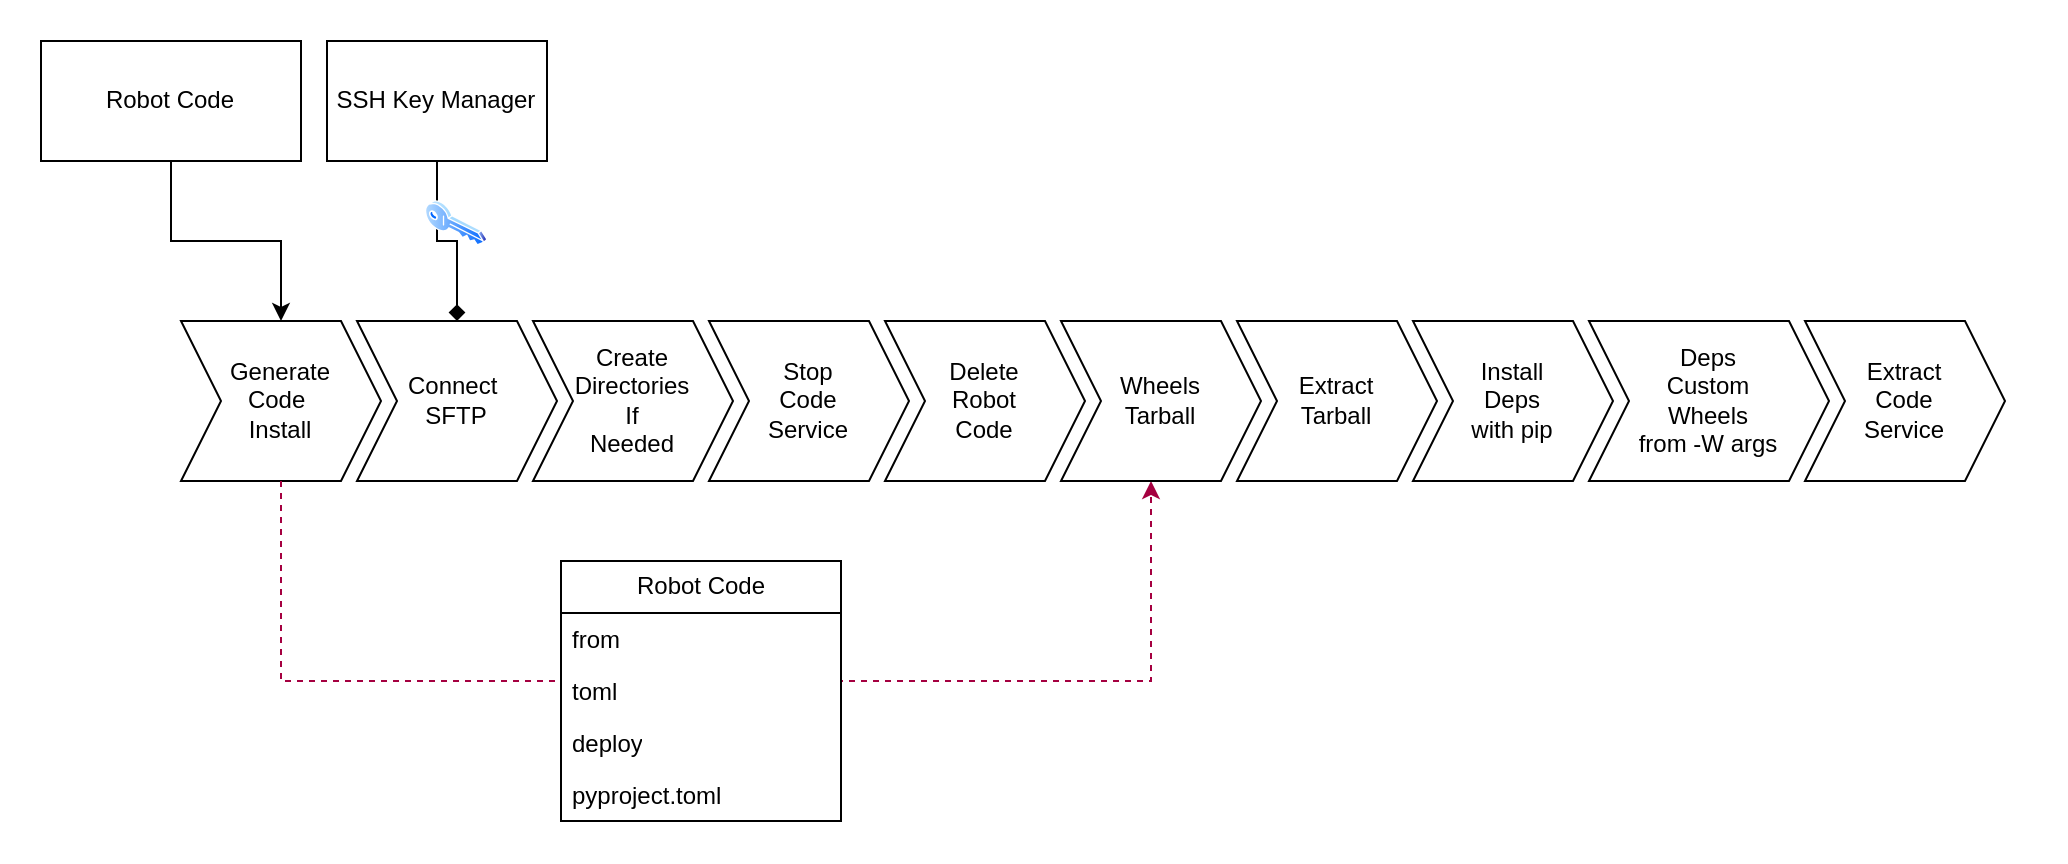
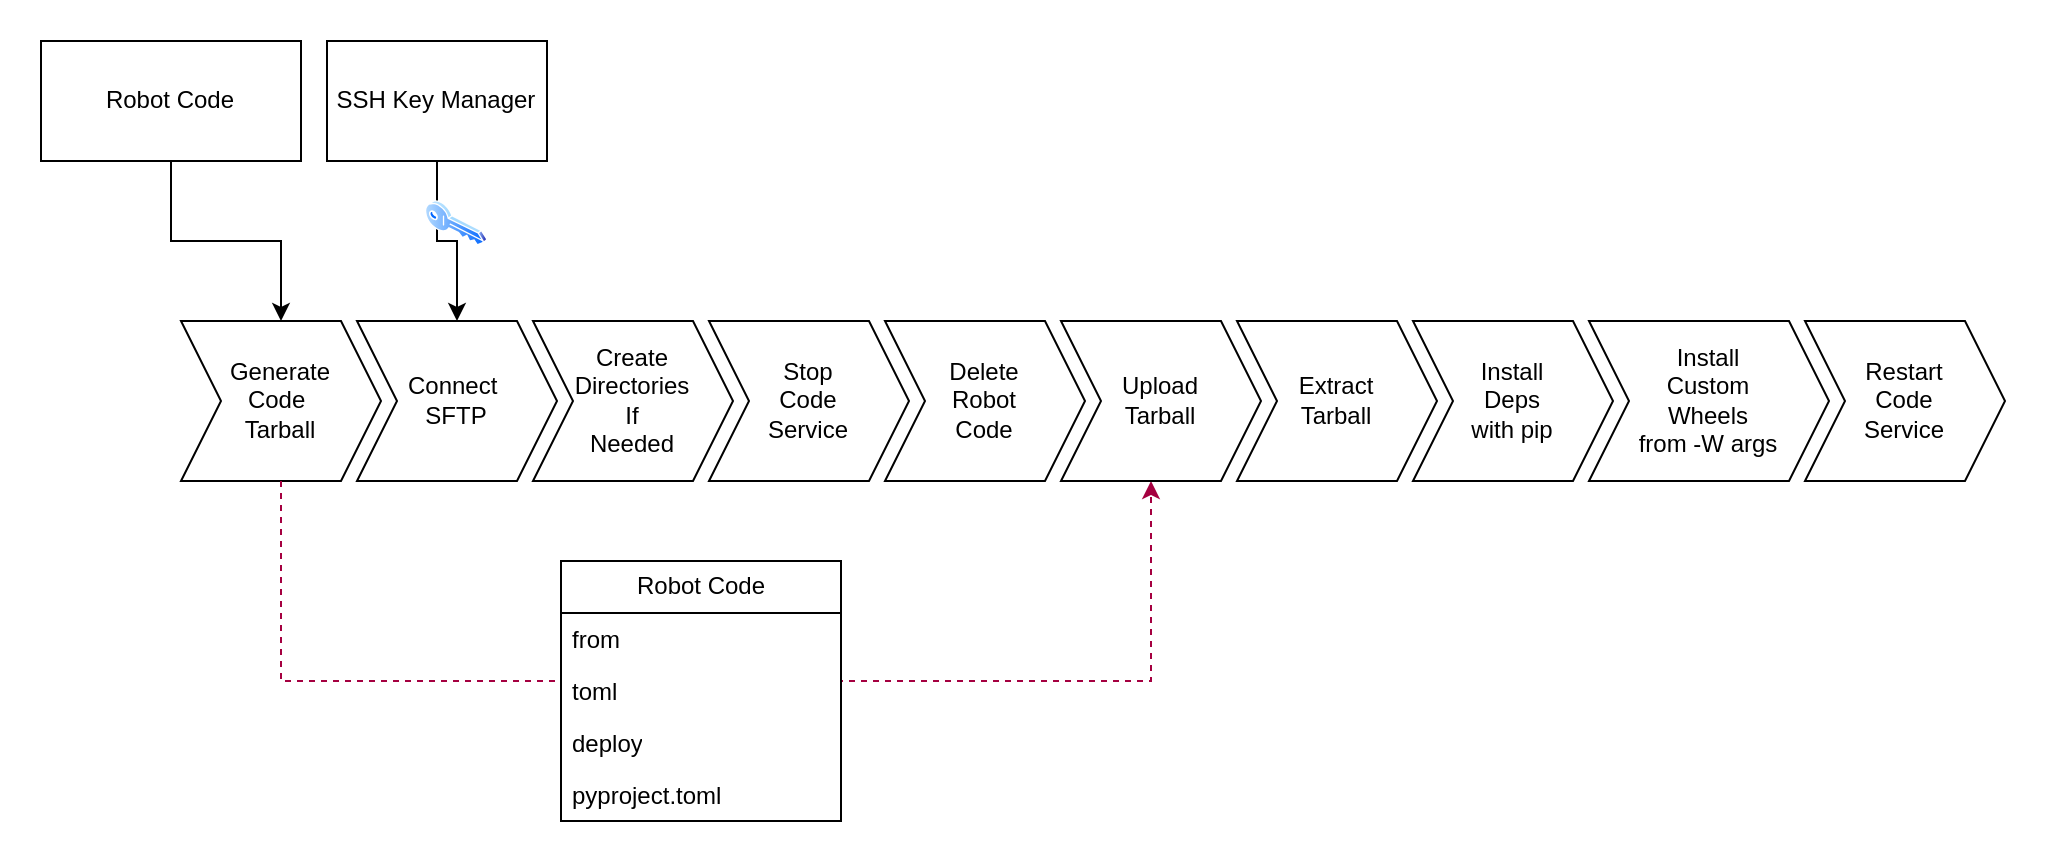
(457, 305) -> (457, 306)
(281, 401) -> (281, 401)
(1161, 401) -> (1161, 401)
(1709, 401) -> (1709, 401)
(1905, 401) -> (1905, 401)
